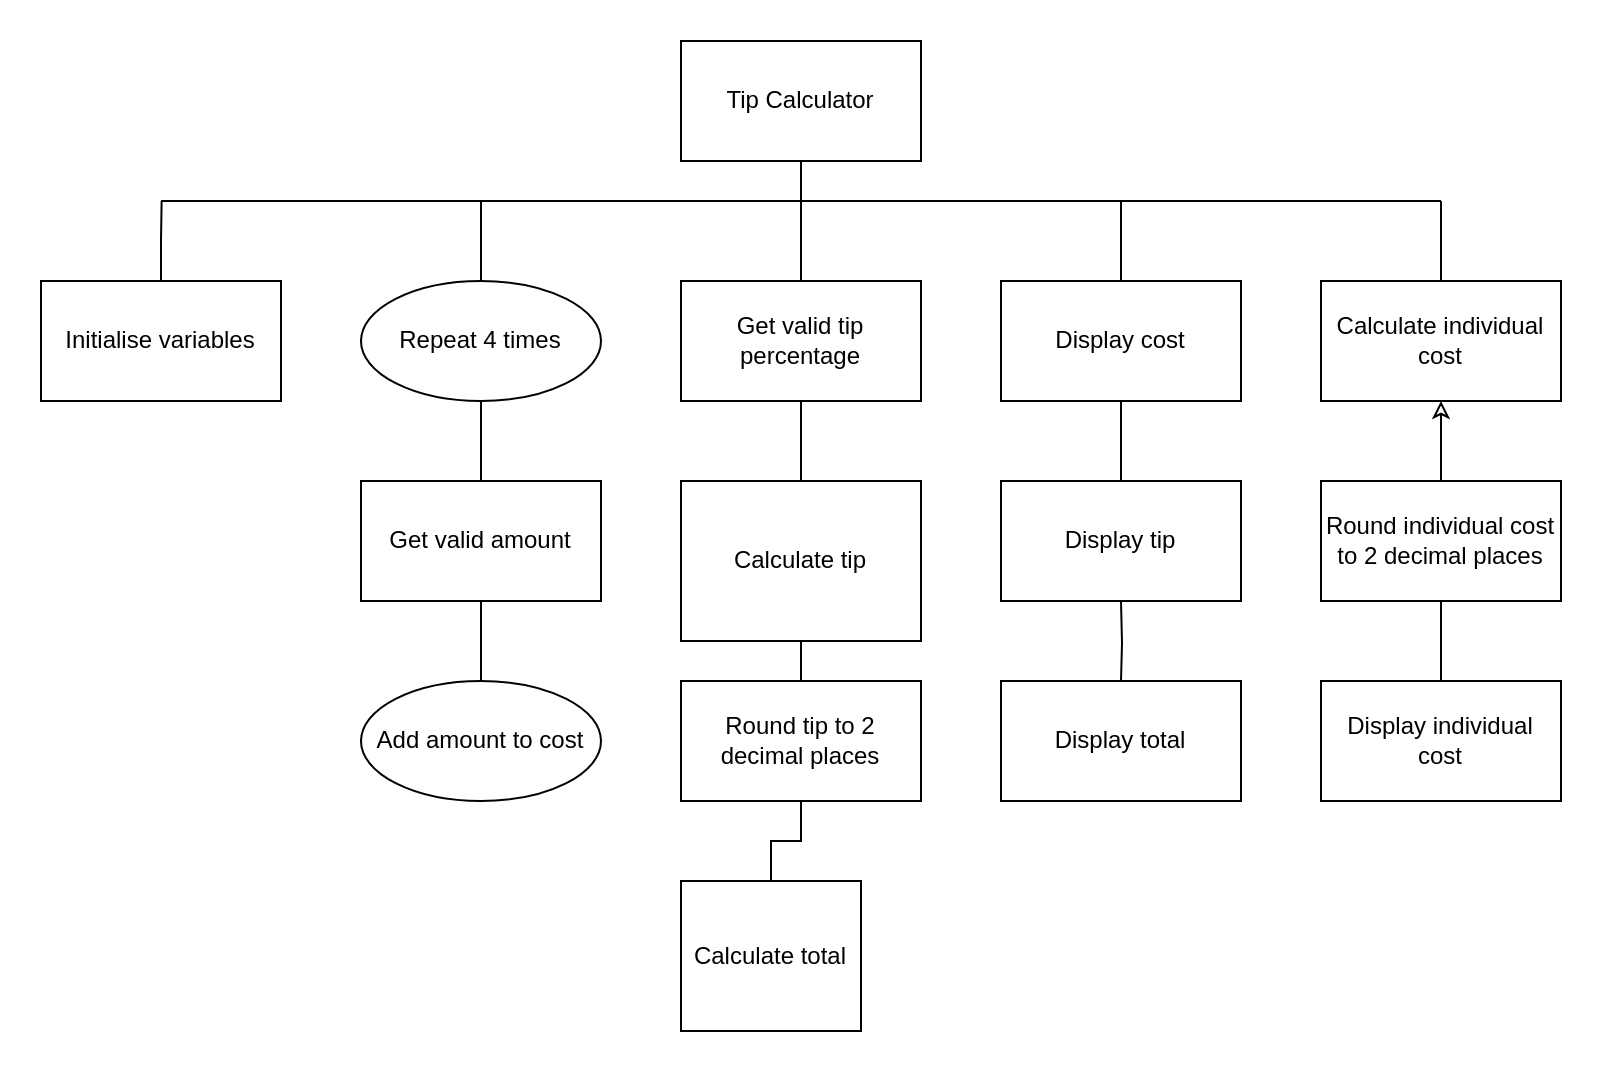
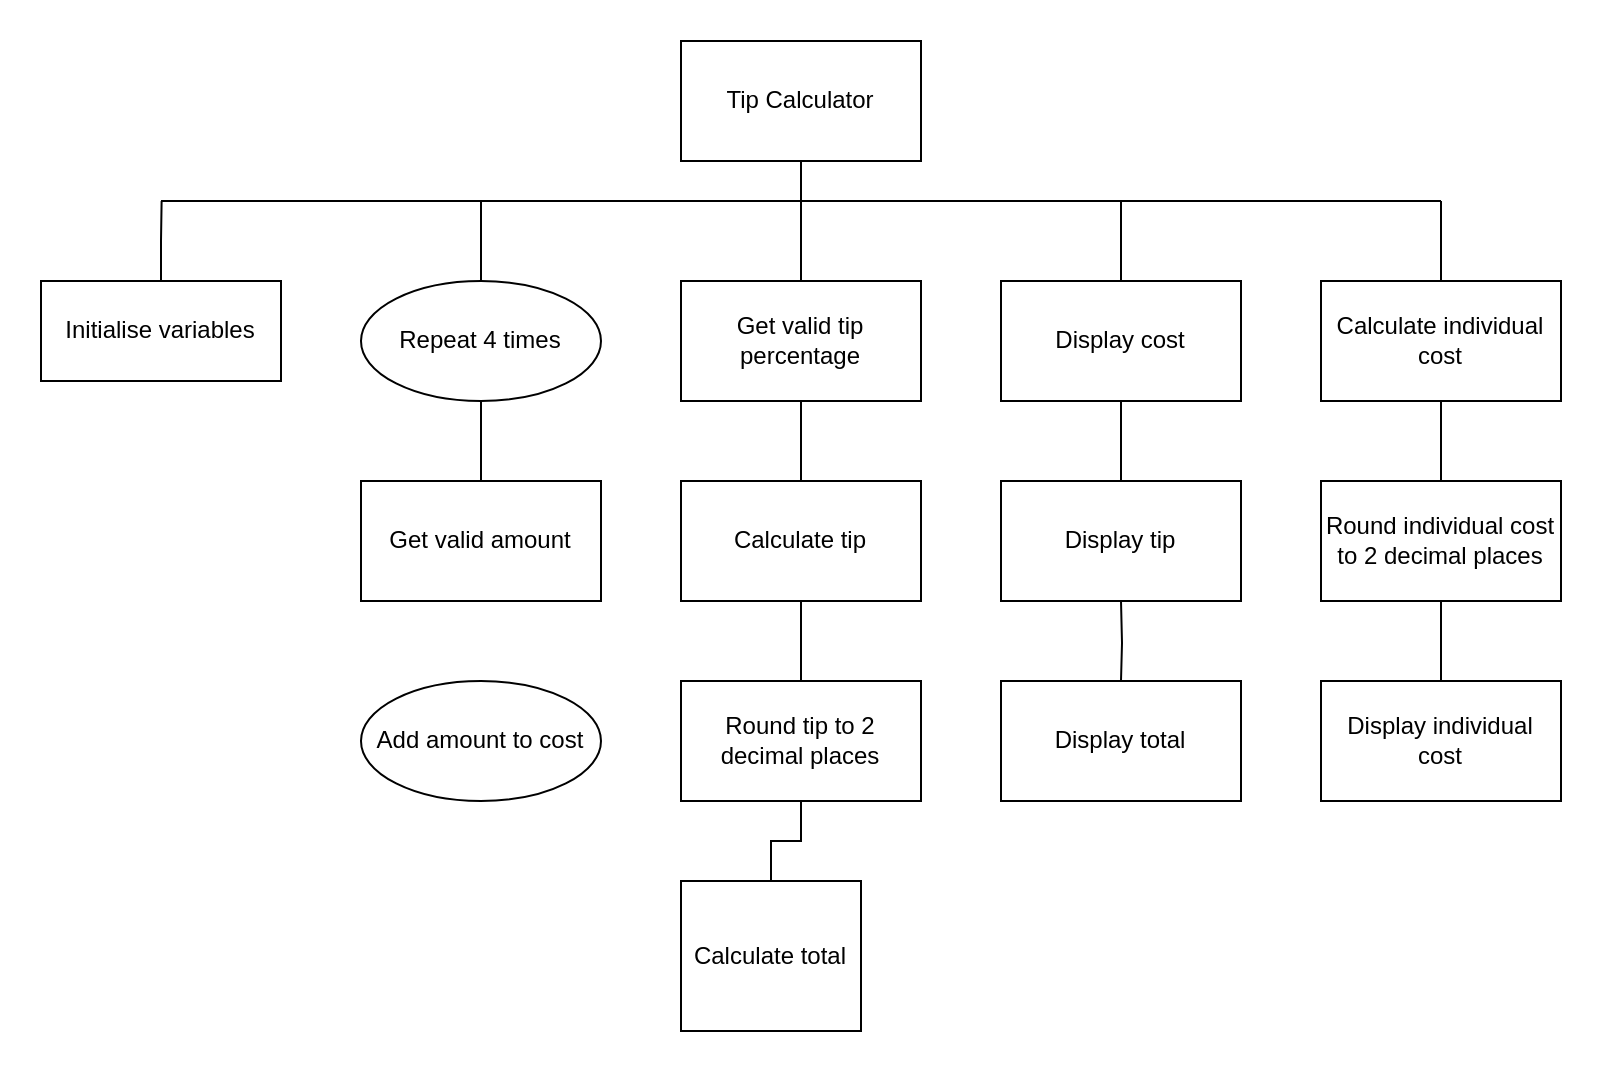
(161, 341) -> (161, 331)
(1441, 416) -> (1441, 410)
(801, 561) -> (801, 541)
(481, 641) -> none
